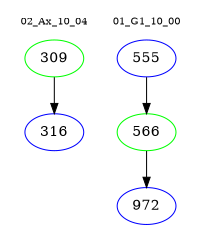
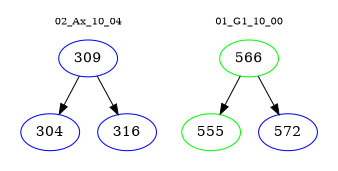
(54, 58) -> (88, 58)
(147, 58) -> (211, 132)
(147, 90) -> (233, 91)
none -> (50, 132)
(147, 206) -> (288, 132)
